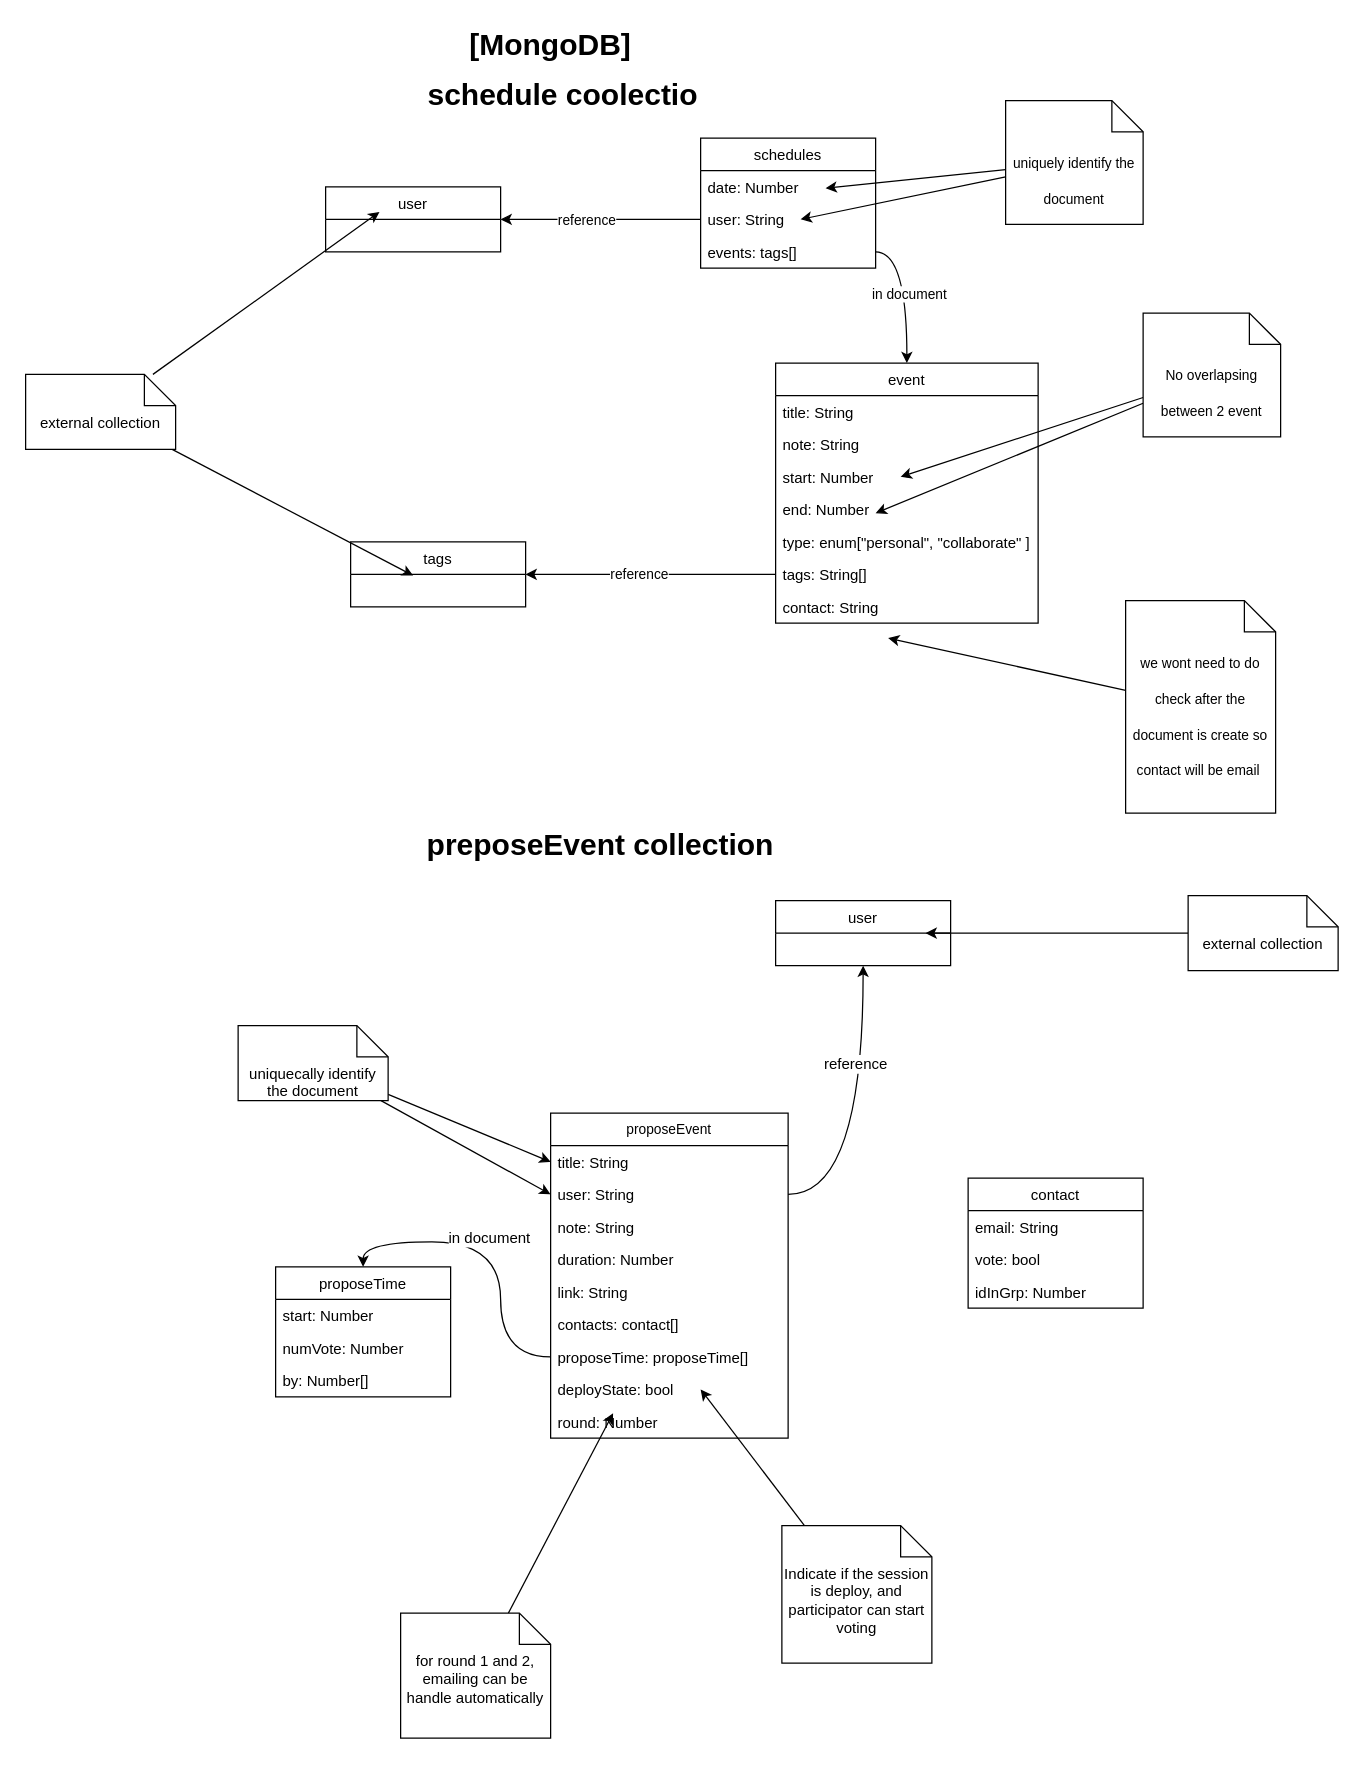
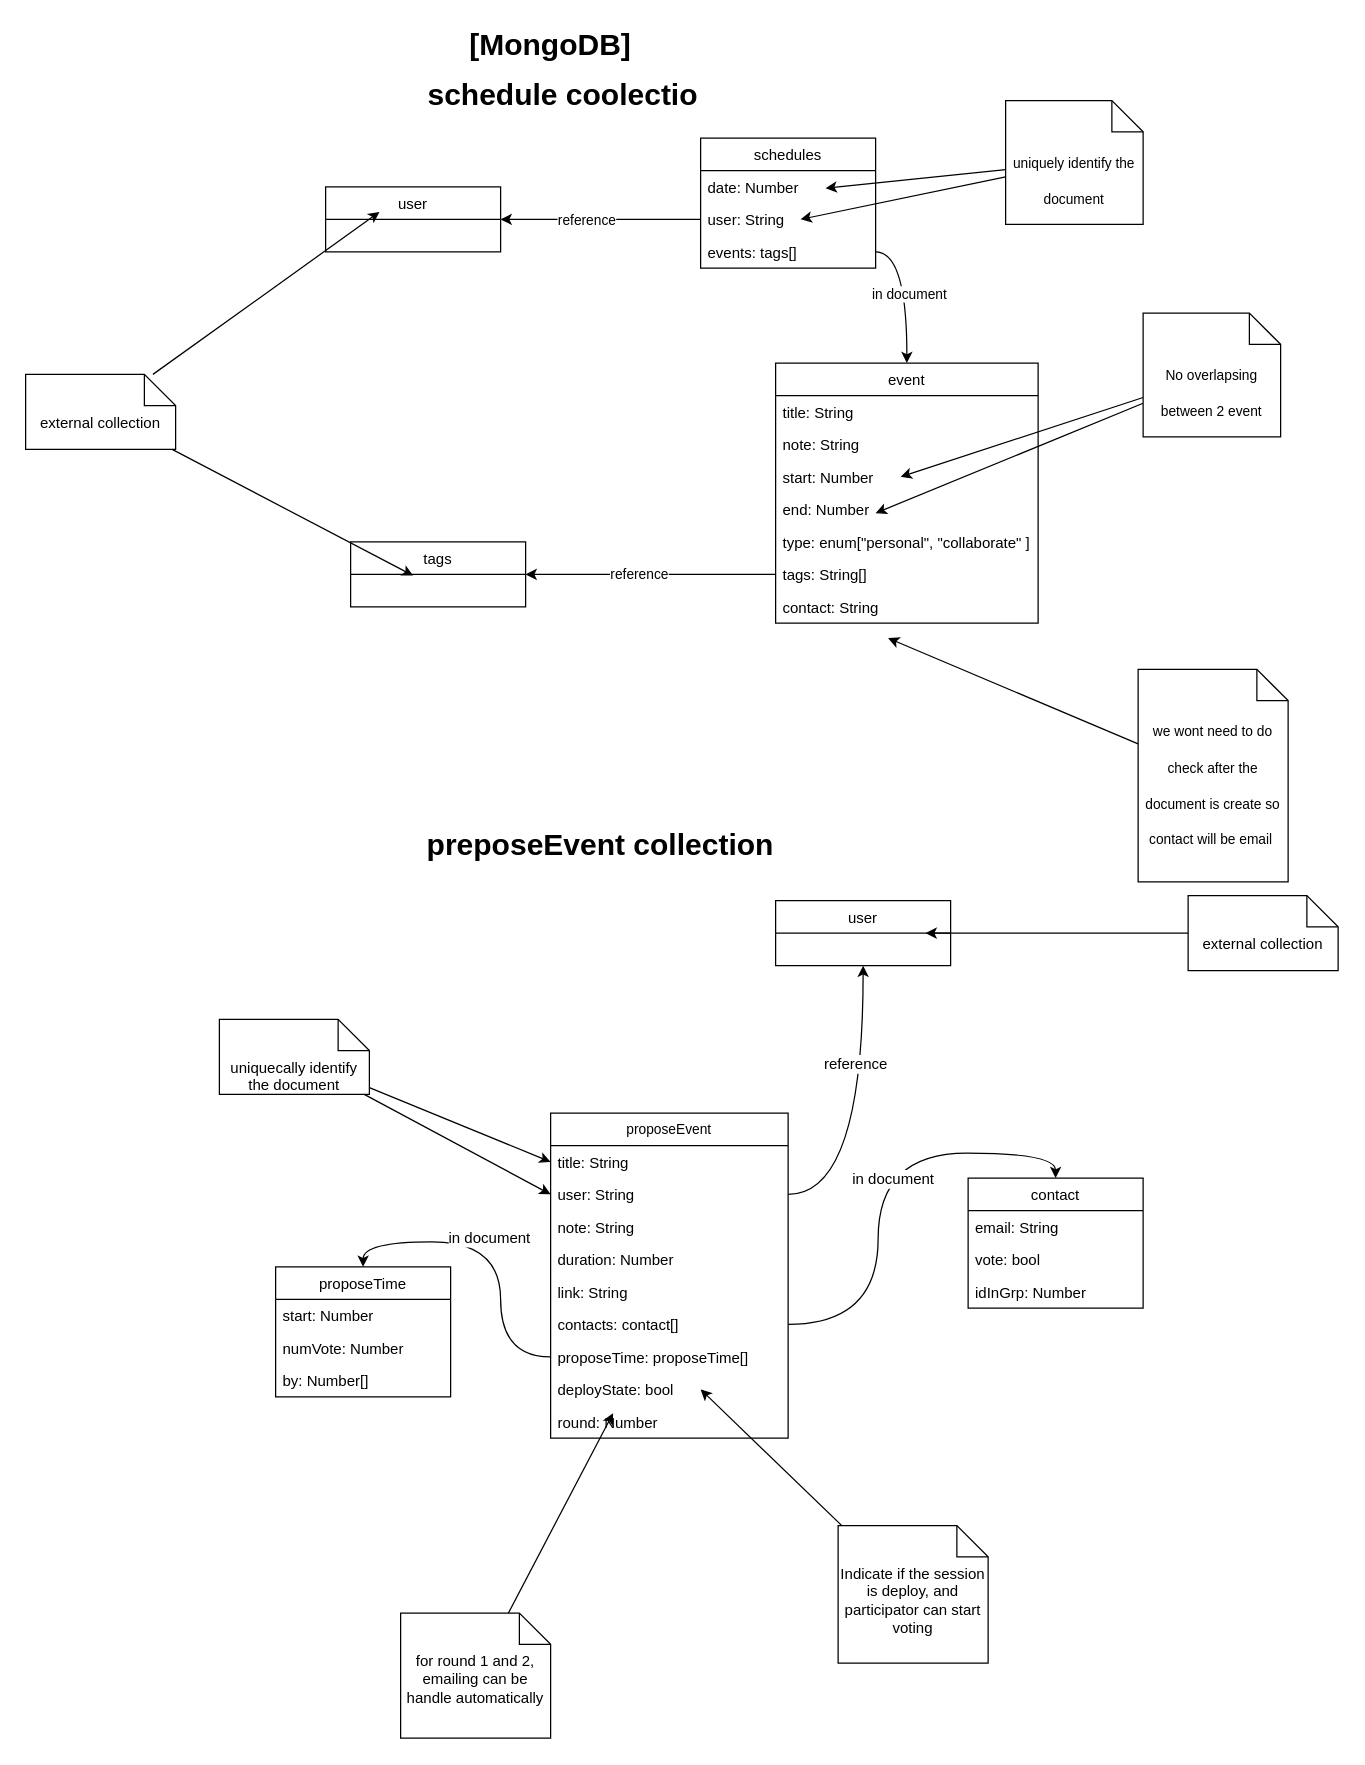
(1201, 707) -> (1213, 776)
(313, 1063) -> (294, 1057)
none -> (886, 1195)
(857, 1594) -> (913, 1594)
